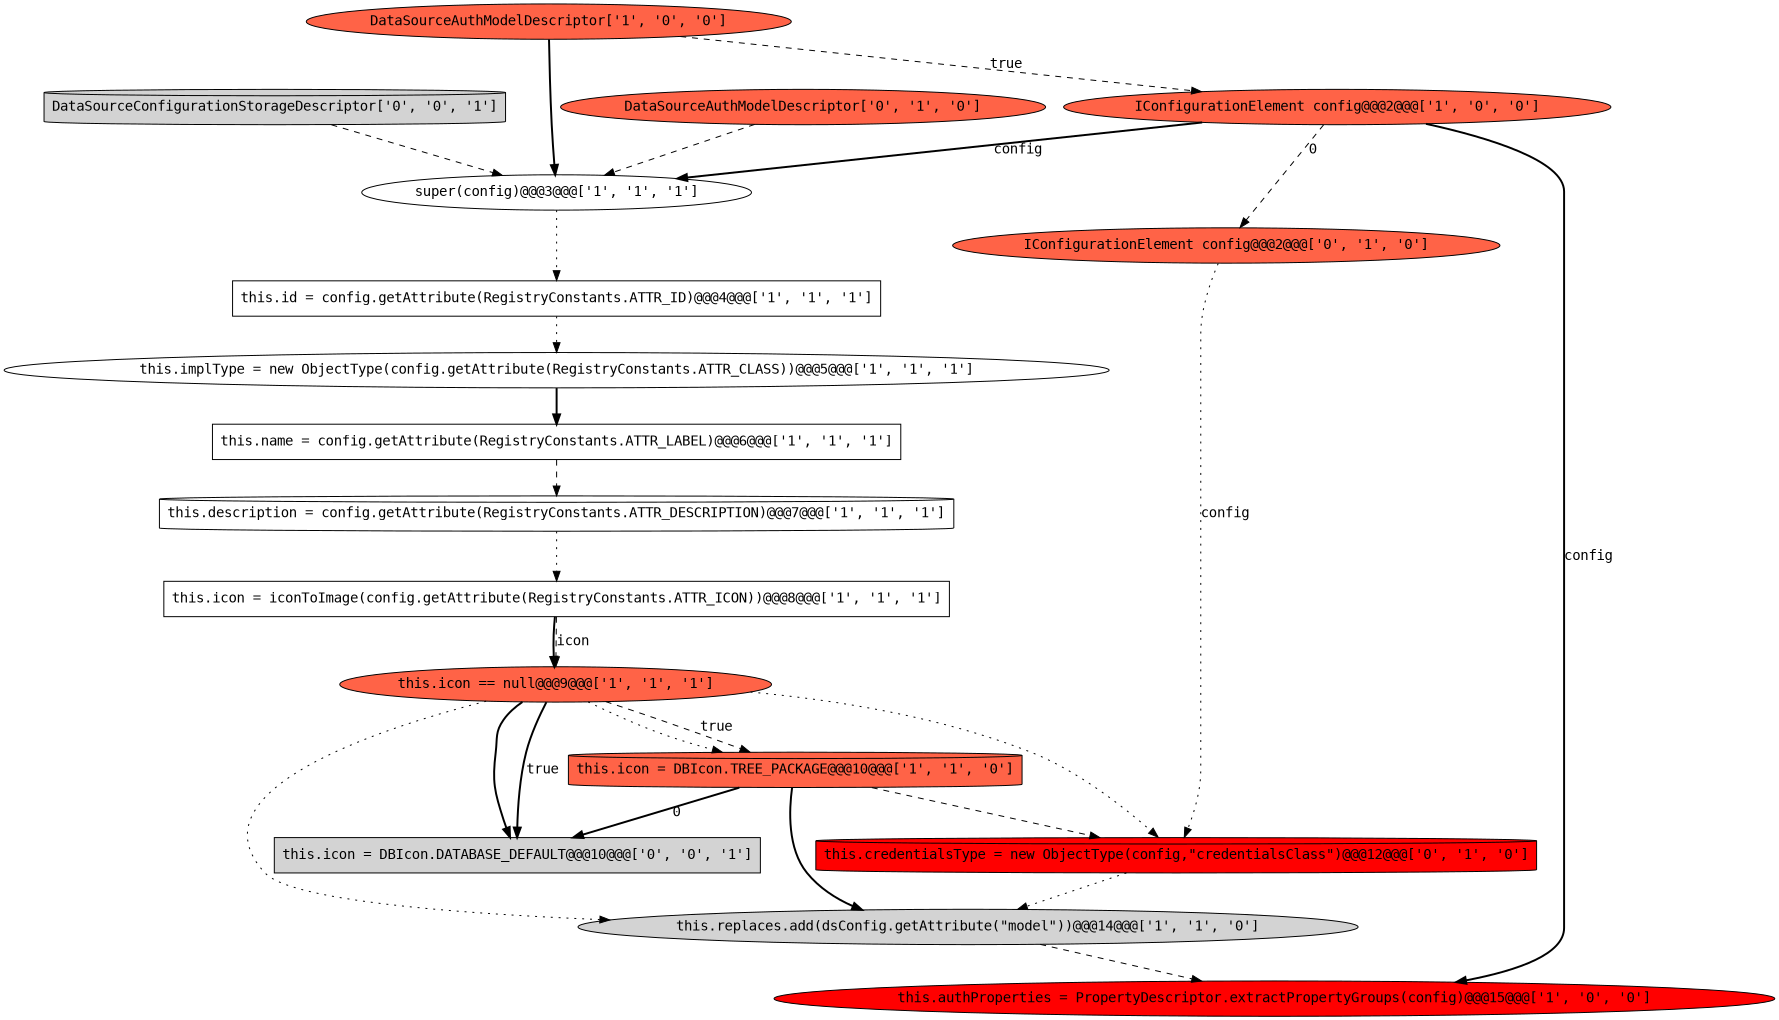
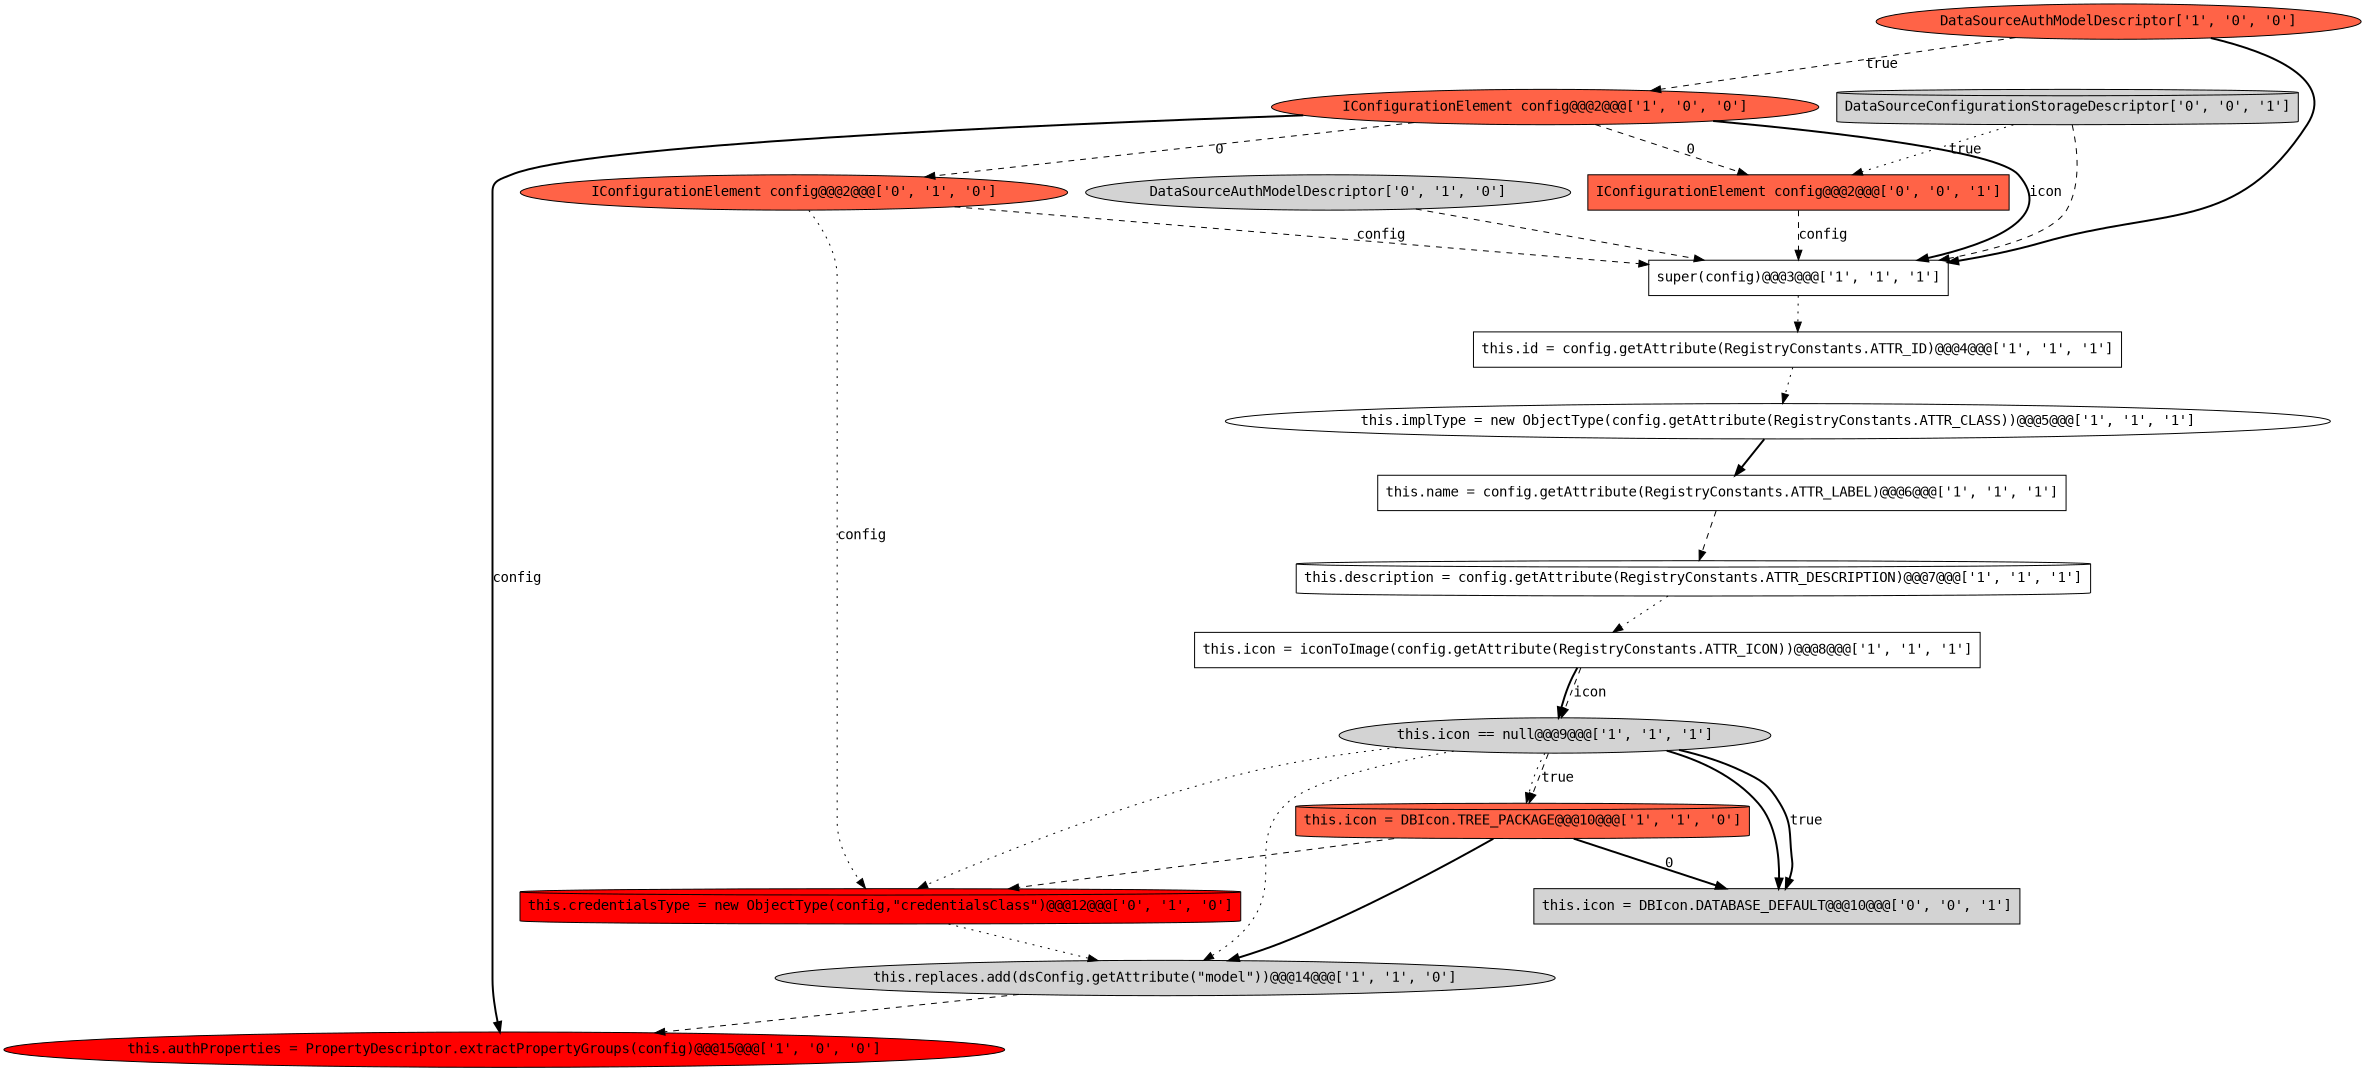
(803, 107) -> (1328, 192)
(1018, 150) -> (2046, 192)
(557, 192) -> (1799, 278)
none -> (1799, 192)
none -> (1297, 235)
(556, 684) -> (1555, 735)
